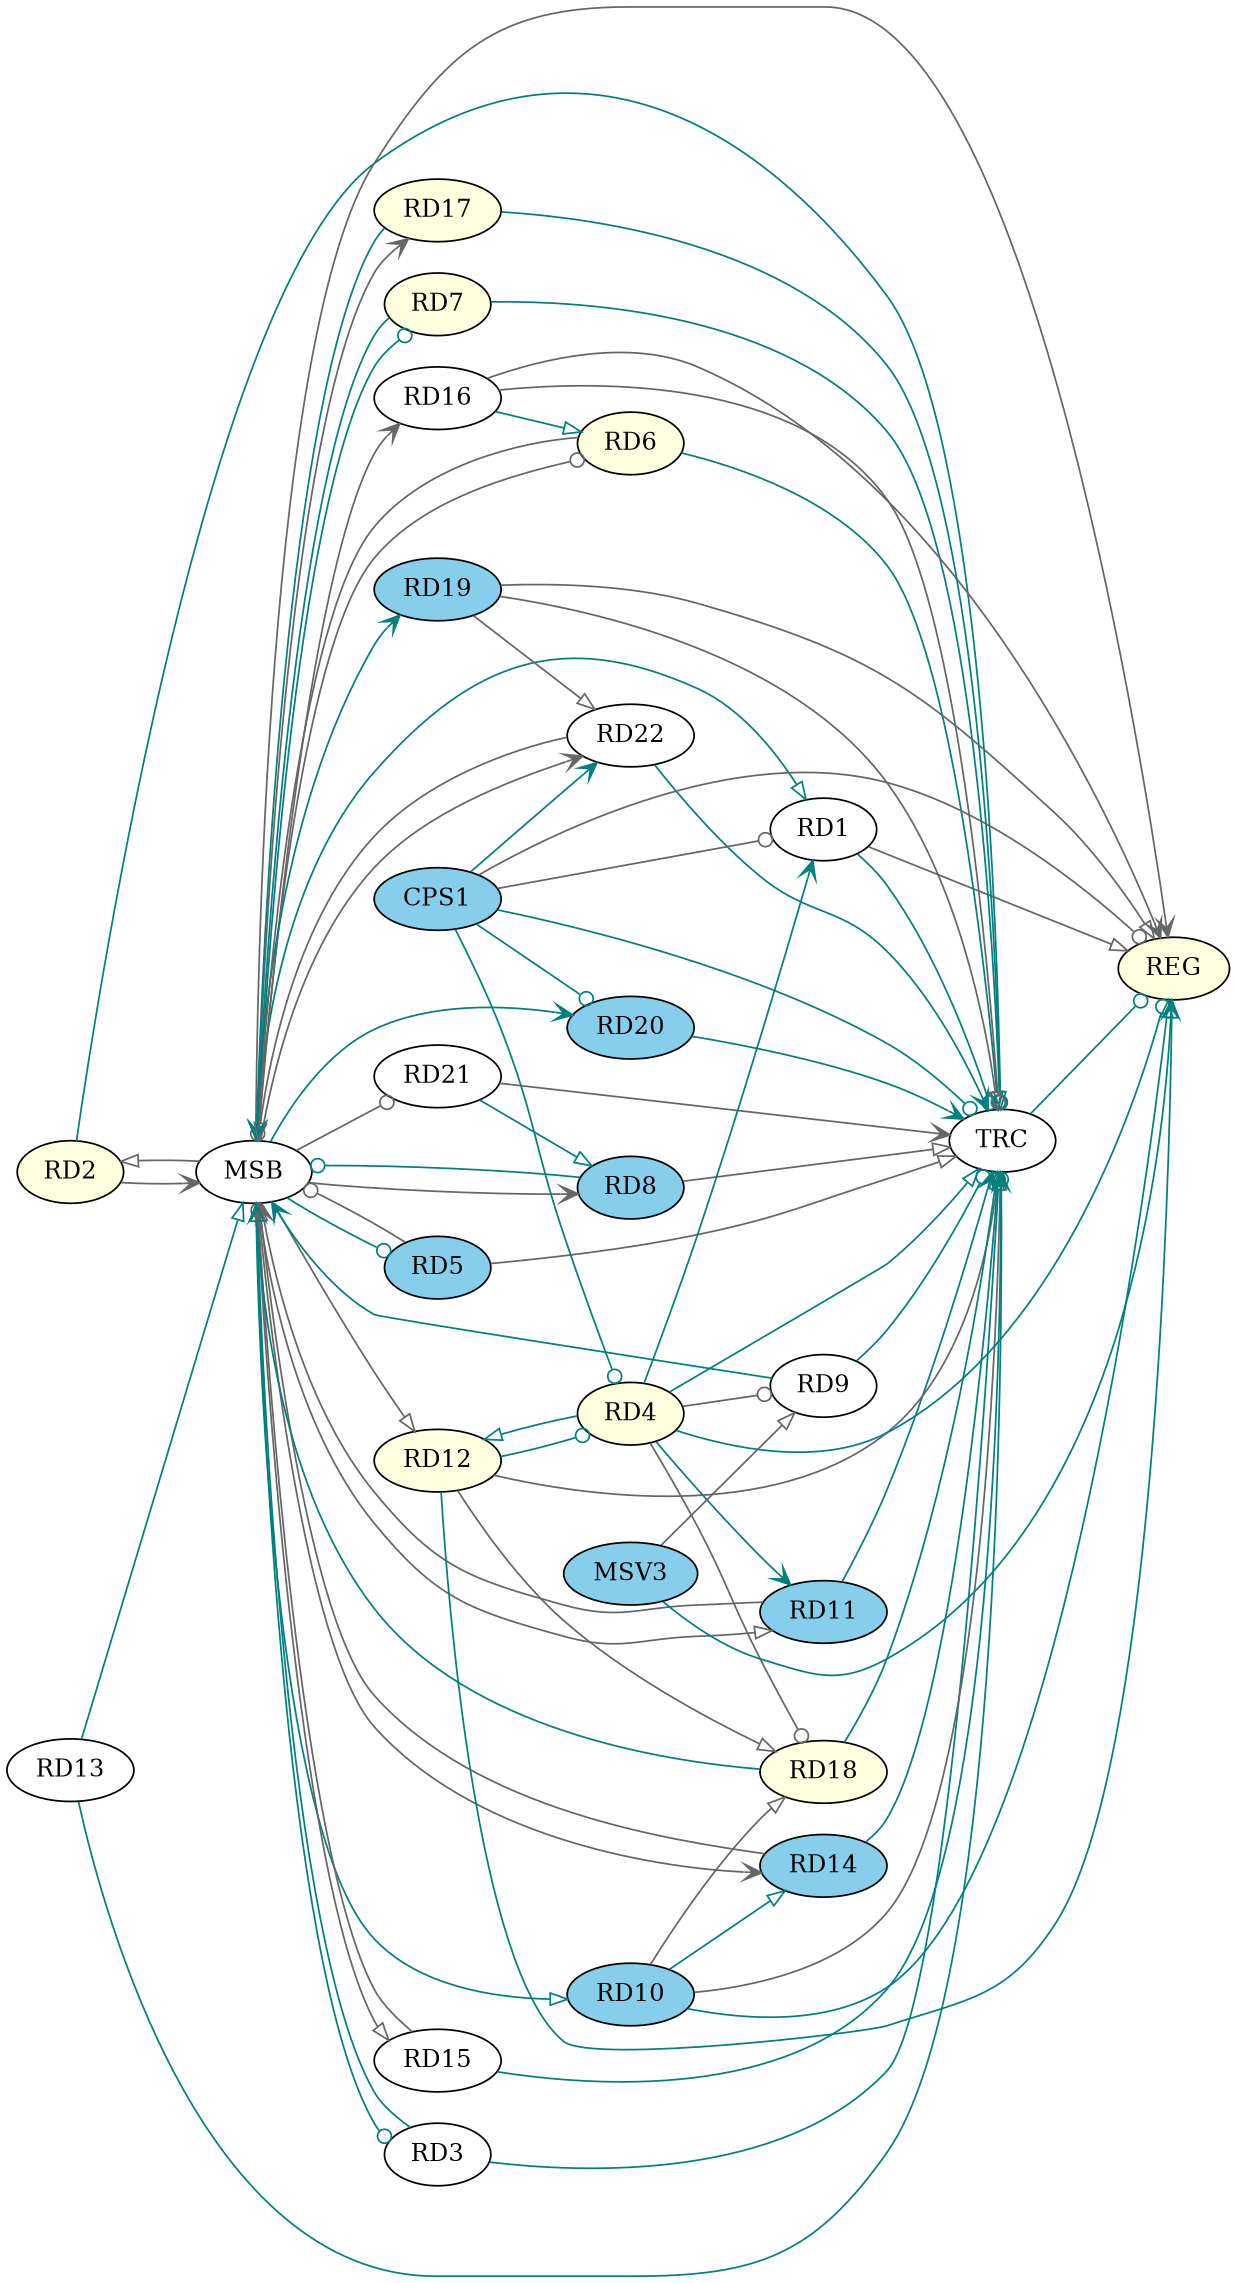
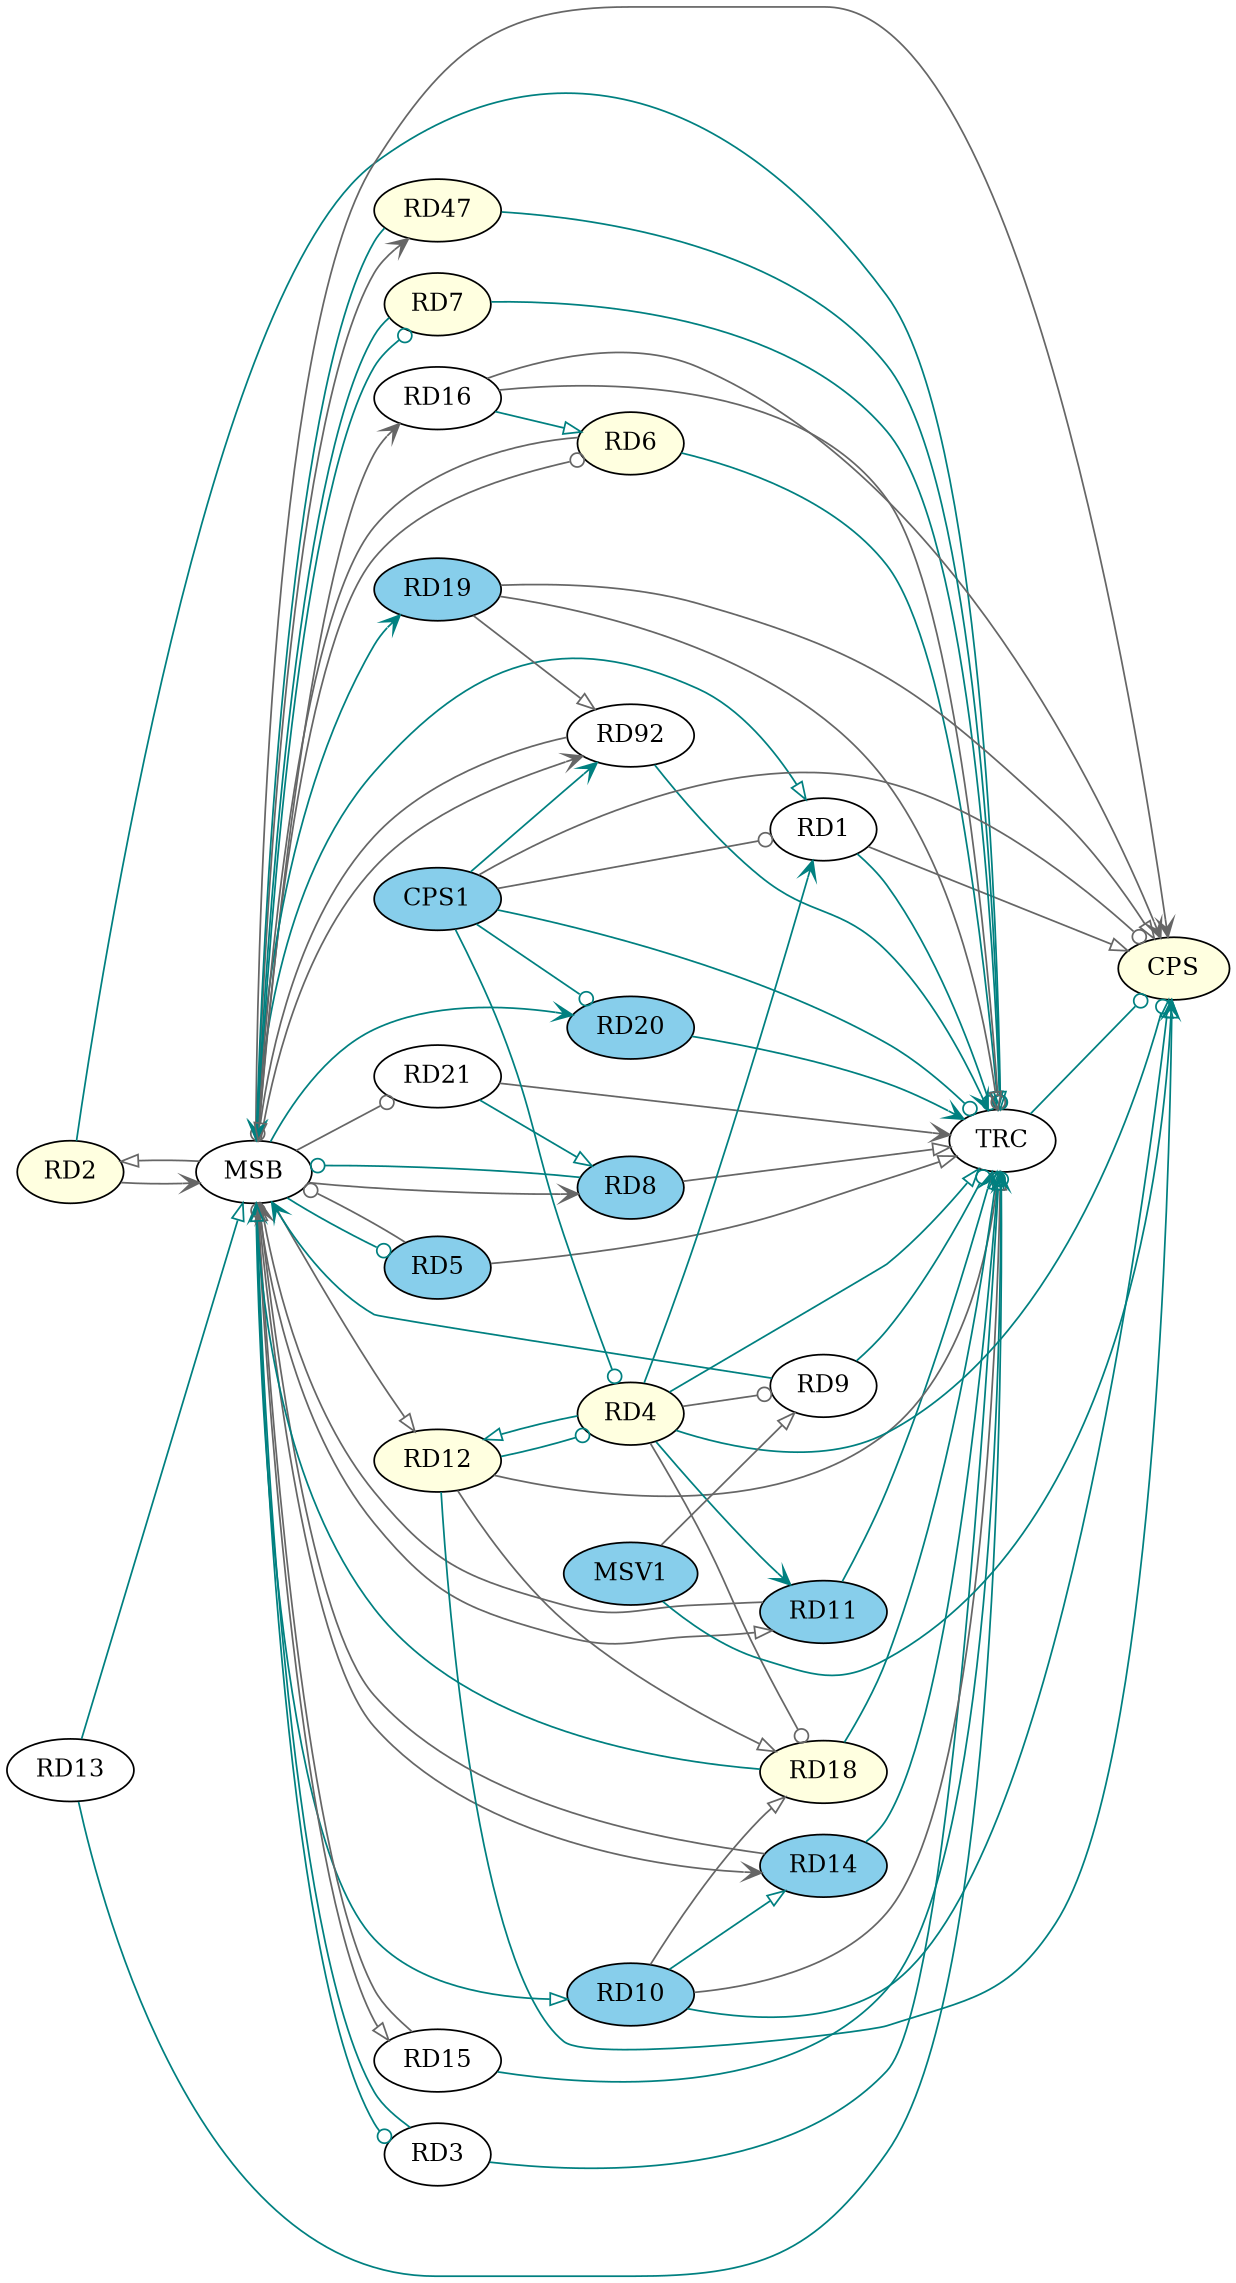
(438, 210) -> (438, 210)
(631, 736) -> (631, 736)
(1174, 969) -> (1174, 969)
(631, 1574) -> (631, 1574)
